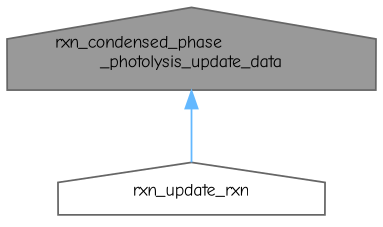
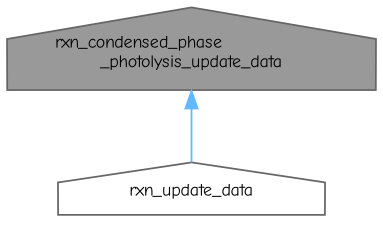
(192, 191) -> (192, 191)
